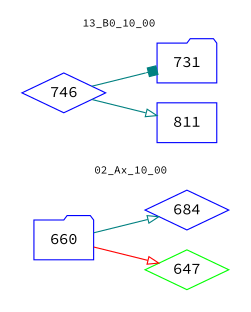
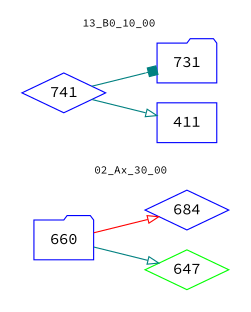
(64, 93) -> (64, 93)
(187, 123) -> (187, 123)
(131, 171) -> (131, 171)
(121, 226) -> (121, 226)
(121, 254) -> (121, 254)
